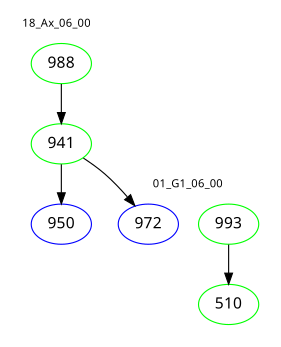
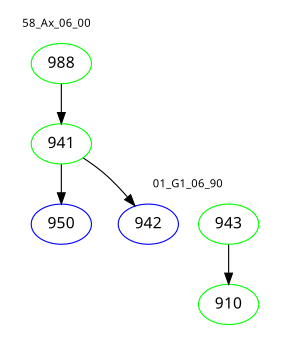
(57, 24) -> (57, 24)
(188, 185) -> (188, 185)
(148, 224) -> (148, 224)
(229, 224) -> (229, 224)
(229, 304) -> (229, 304)
